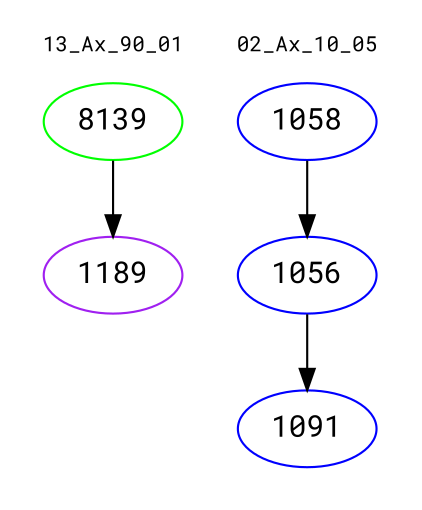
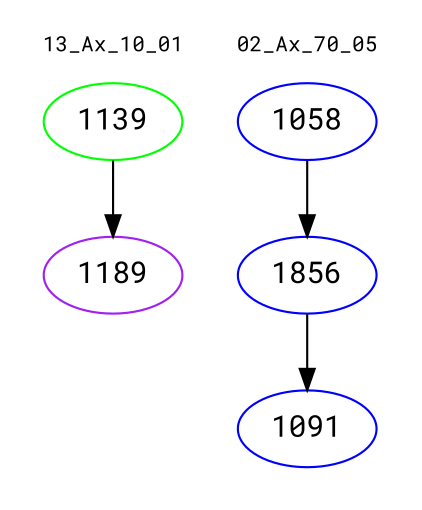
(114, 46) -> (114, 46)
(308, 46) -> (308, 46)
(113, 122) -> (113, 122)
(307, 275) -> (307, 275)
